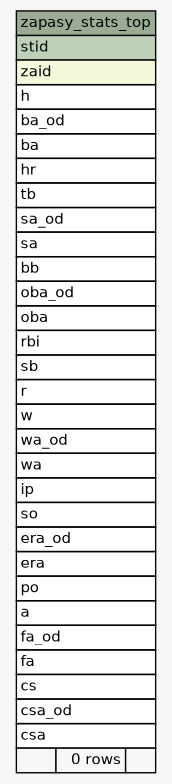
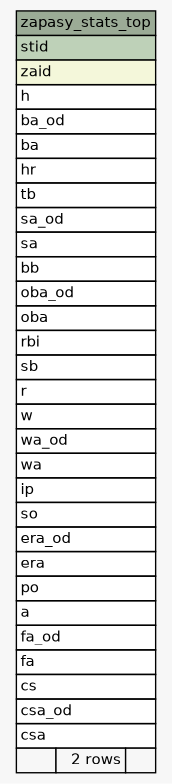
(96, 760) -> (96, 760)
